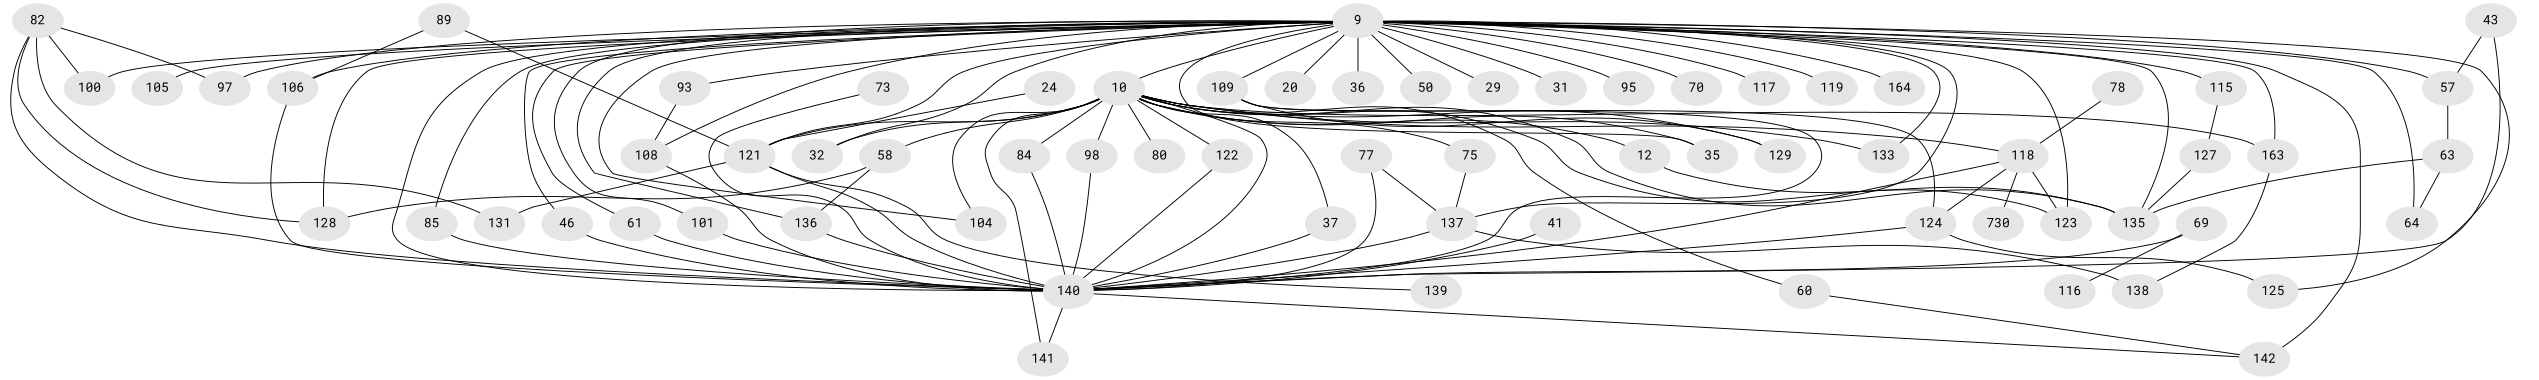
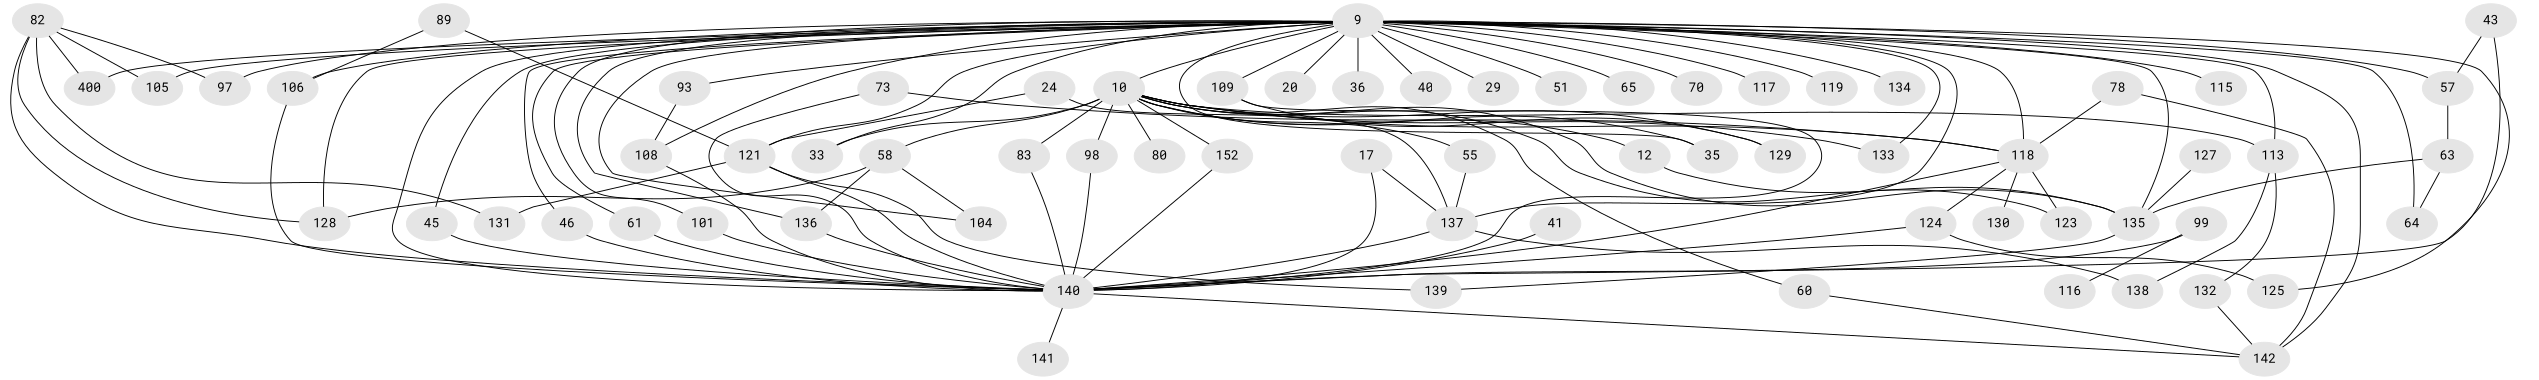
(1936, 52) -> (1730, 33)
none -> (97, 54)
(90, 88) -> (90, 88)
(1426, 88) -> (1426, 88)
(1561, 88) -> (1561, 88)
(1629, 88) -> (1629, 88)
(1900, 88) -> (1900, 88)
(1616, 111) -> none
(1000, 114) -> (933, 190)
none -> (1277, 116)
none -> (1453, 120)
(934, 122) -> none
(2213, 122) -> none
(817, 156) -> (817, 156)
(1024, 156) -> (1024, 156)
(1227, 156) -> (1227, 156)
(1366, 156) -> (1366, 156)
(1470, 156) -> (1470, 156)
(2273, 156) -> (2273, 156)
none -> (2322, 162)
(996, 184) -> none
(1249, 191) -> none
(432, 224) -> (432, 224)
(1331, 224) -> none
(1998, 224) -> (1998, 224)
(2201, 224) -> (2201, 224)
none -> (1920, 260)
none -> (2205, 291)
